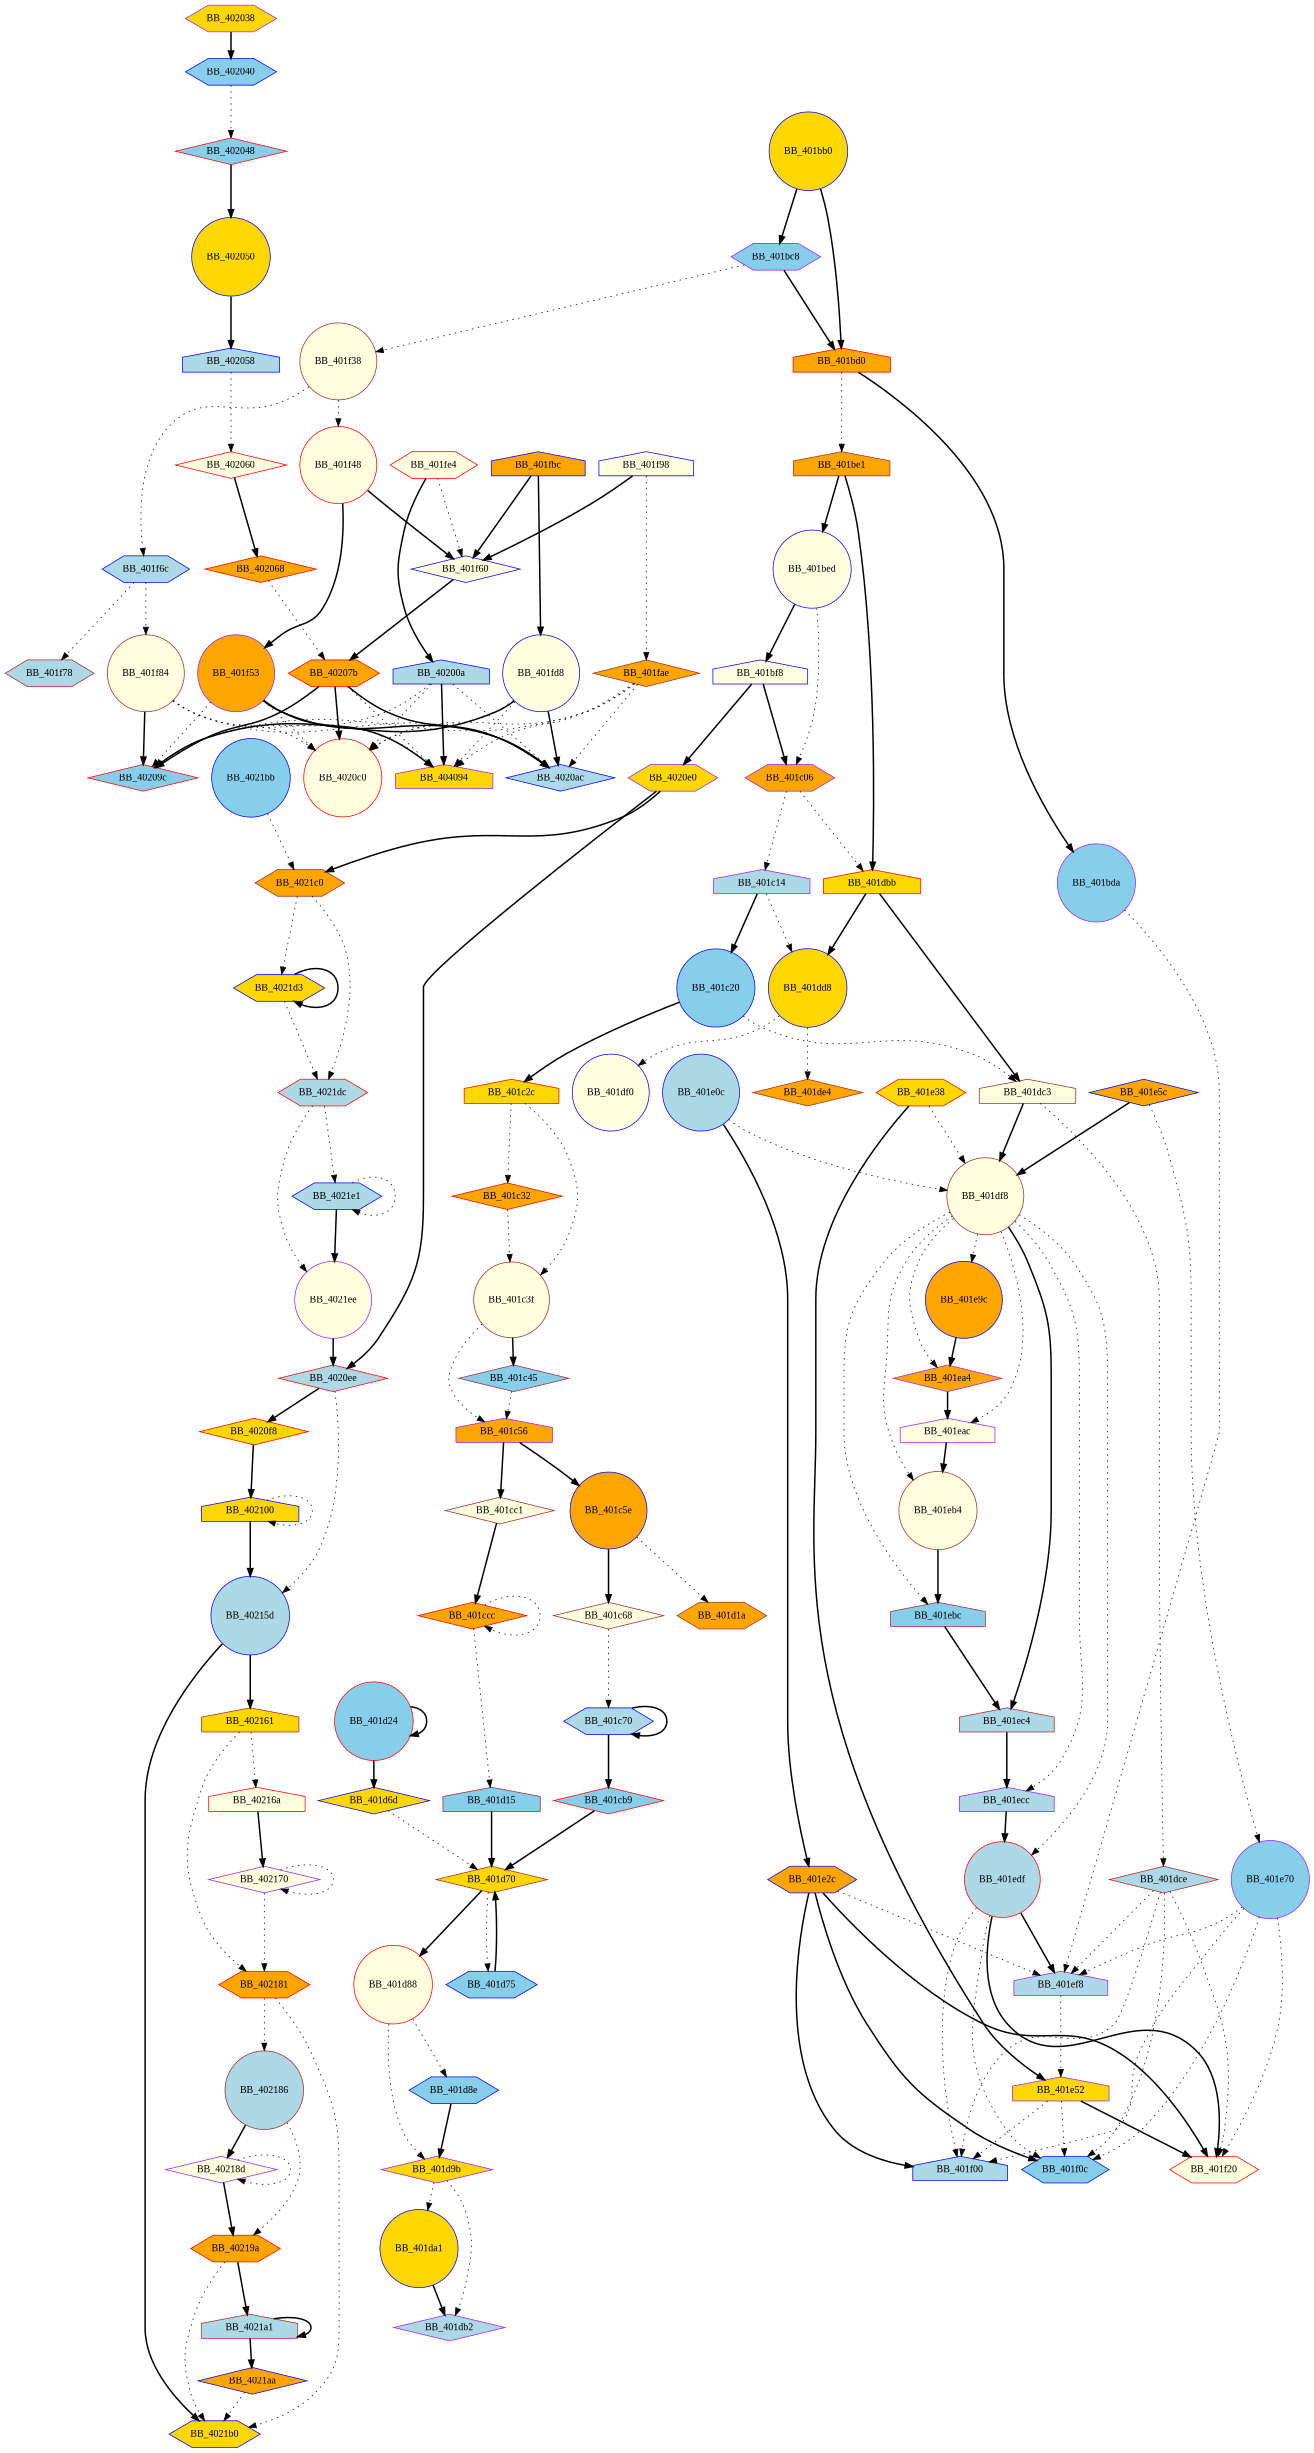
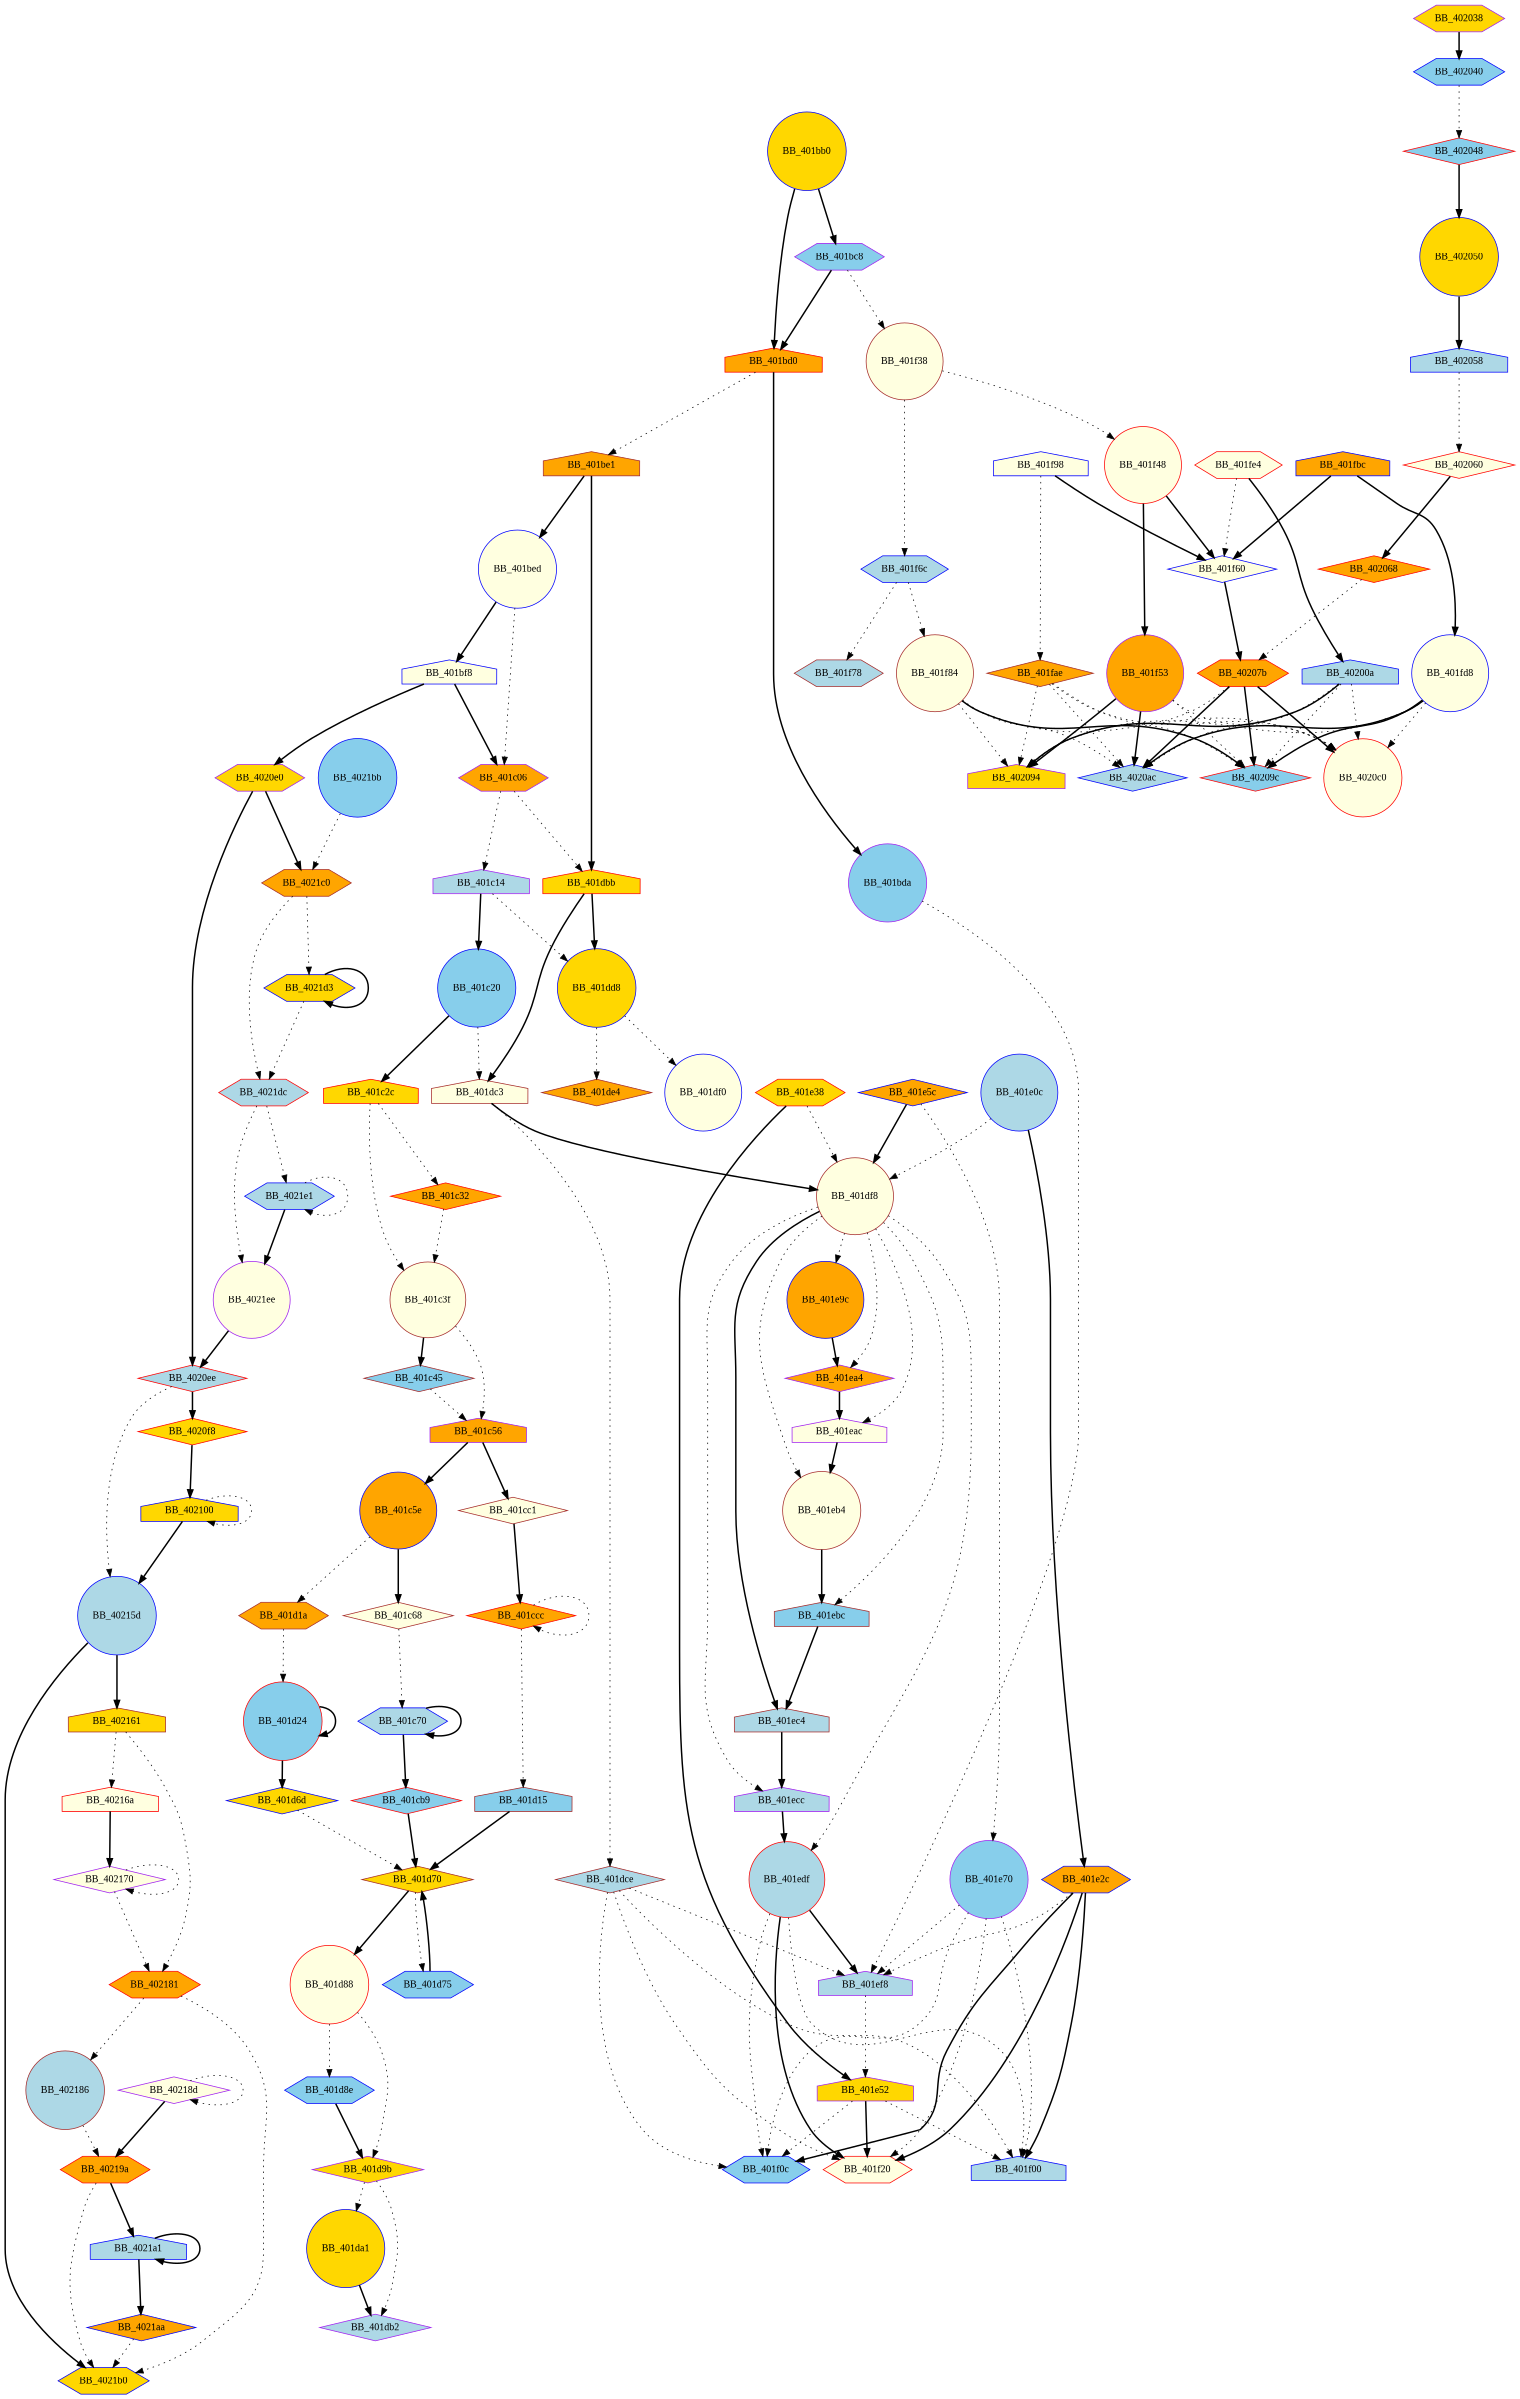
(444, 778) -> (1016, 778)
none -> (283, 1652)
(238, 2138) -> none
(250, 2328) -> (138, 2249)
